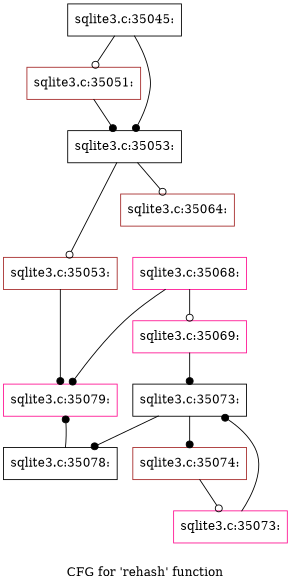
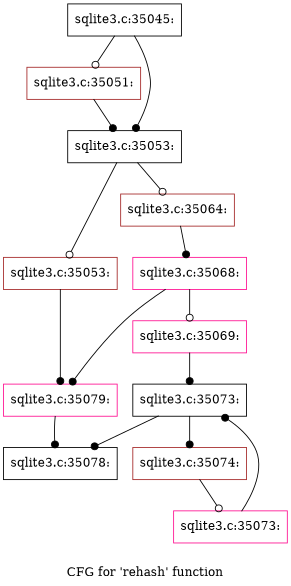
none -> (183, 238)
(66, 435) -> (55, 428)
